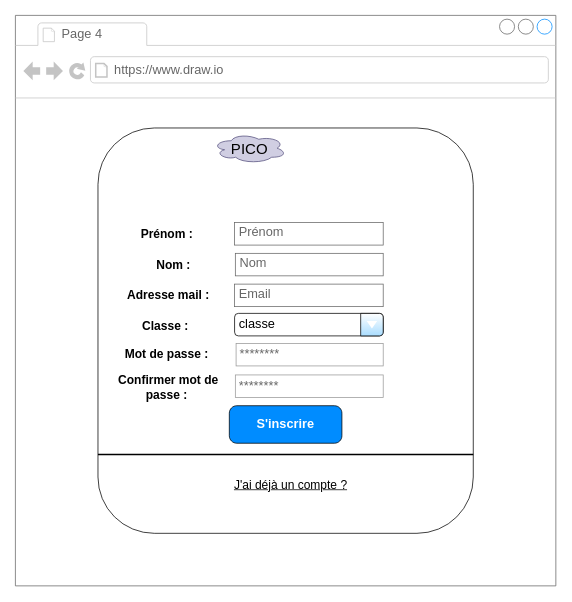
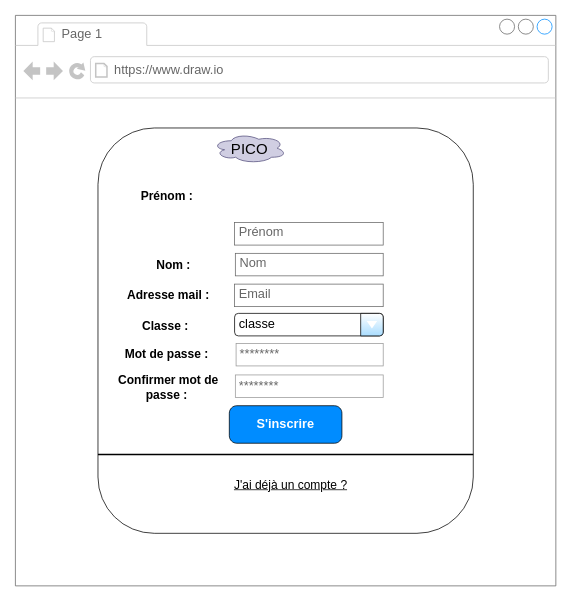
(82, 34) -> (82, 34)
(167, 234) -> (167, 196)
